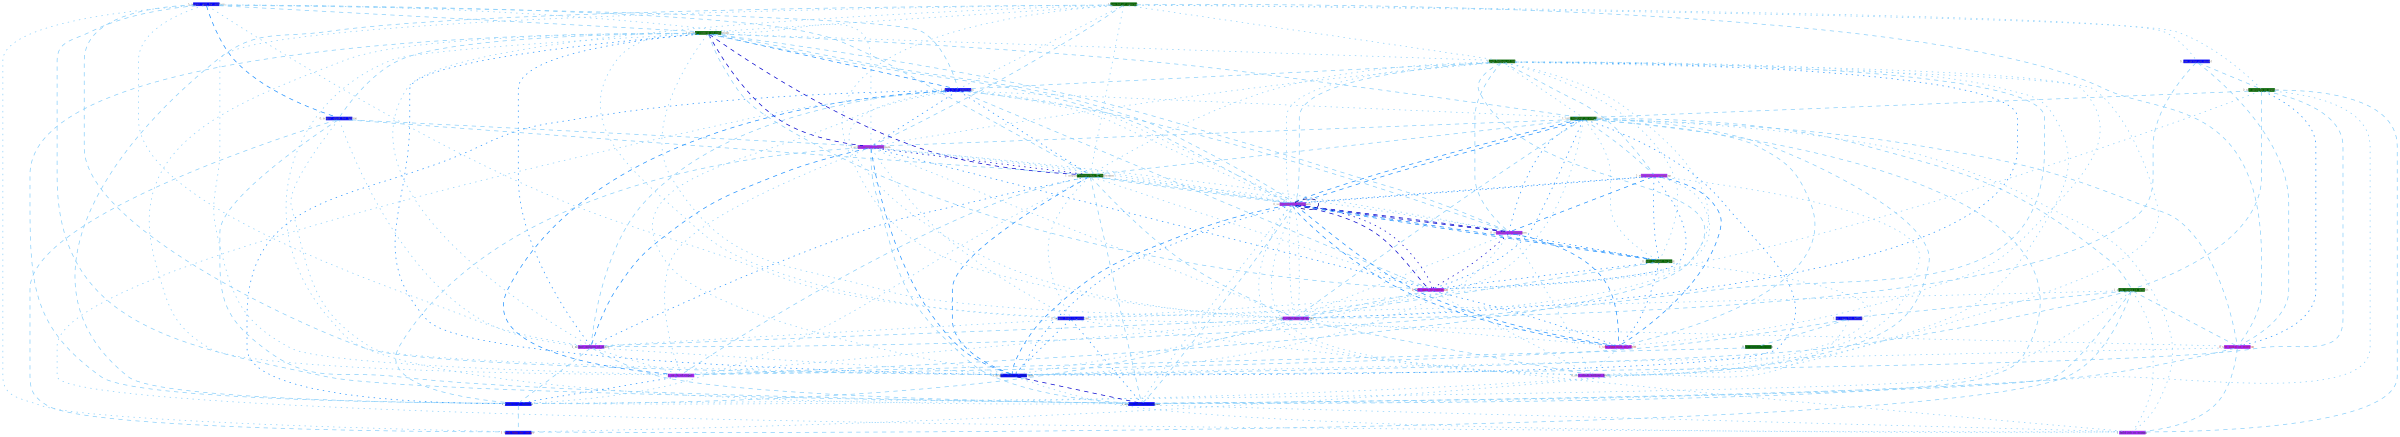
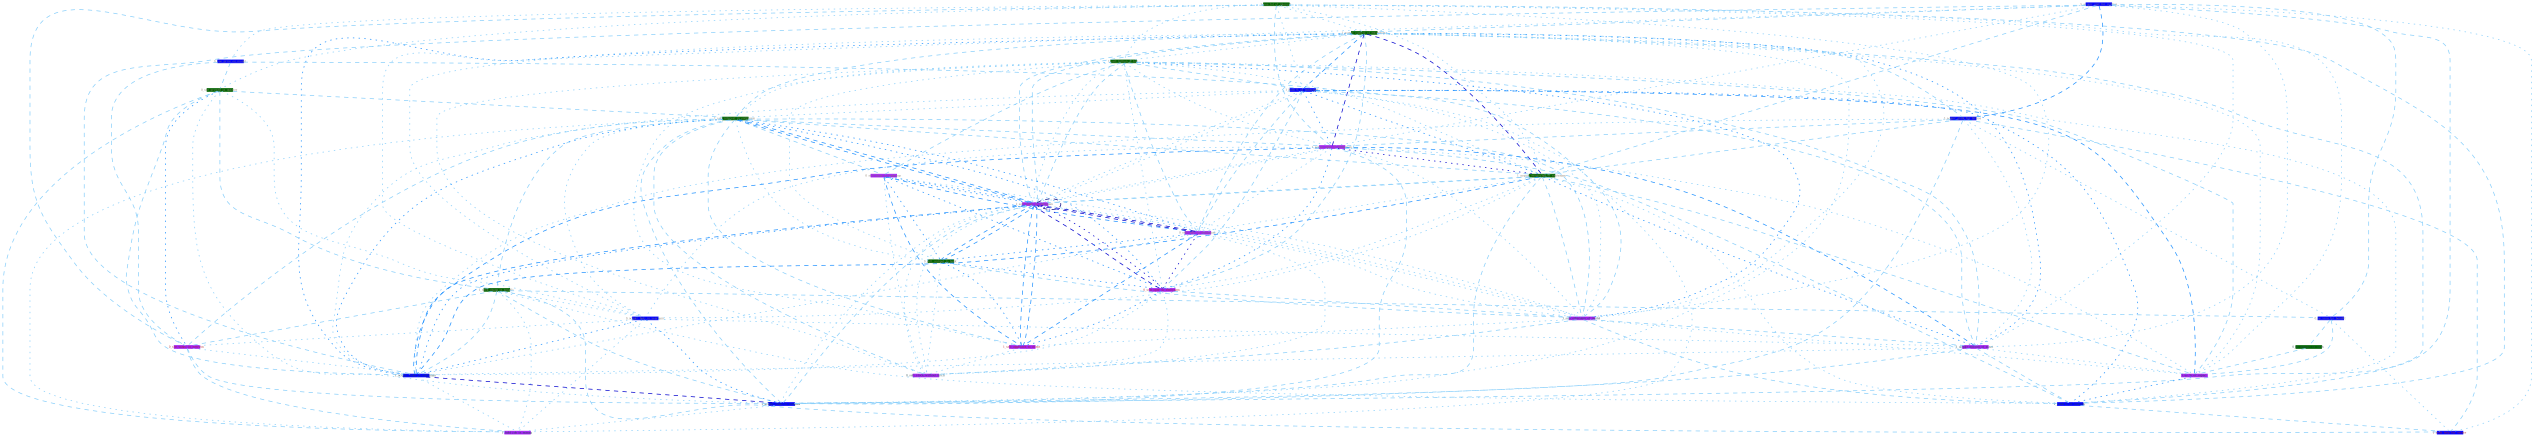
(741, 17) -> (2393, 45)
none -> (2147, 218)
